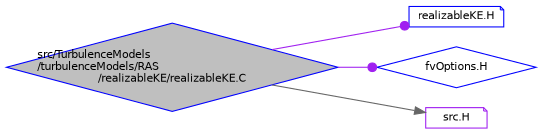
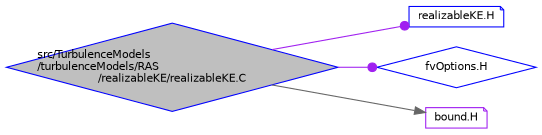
(456, 118) -> (456, 118)
